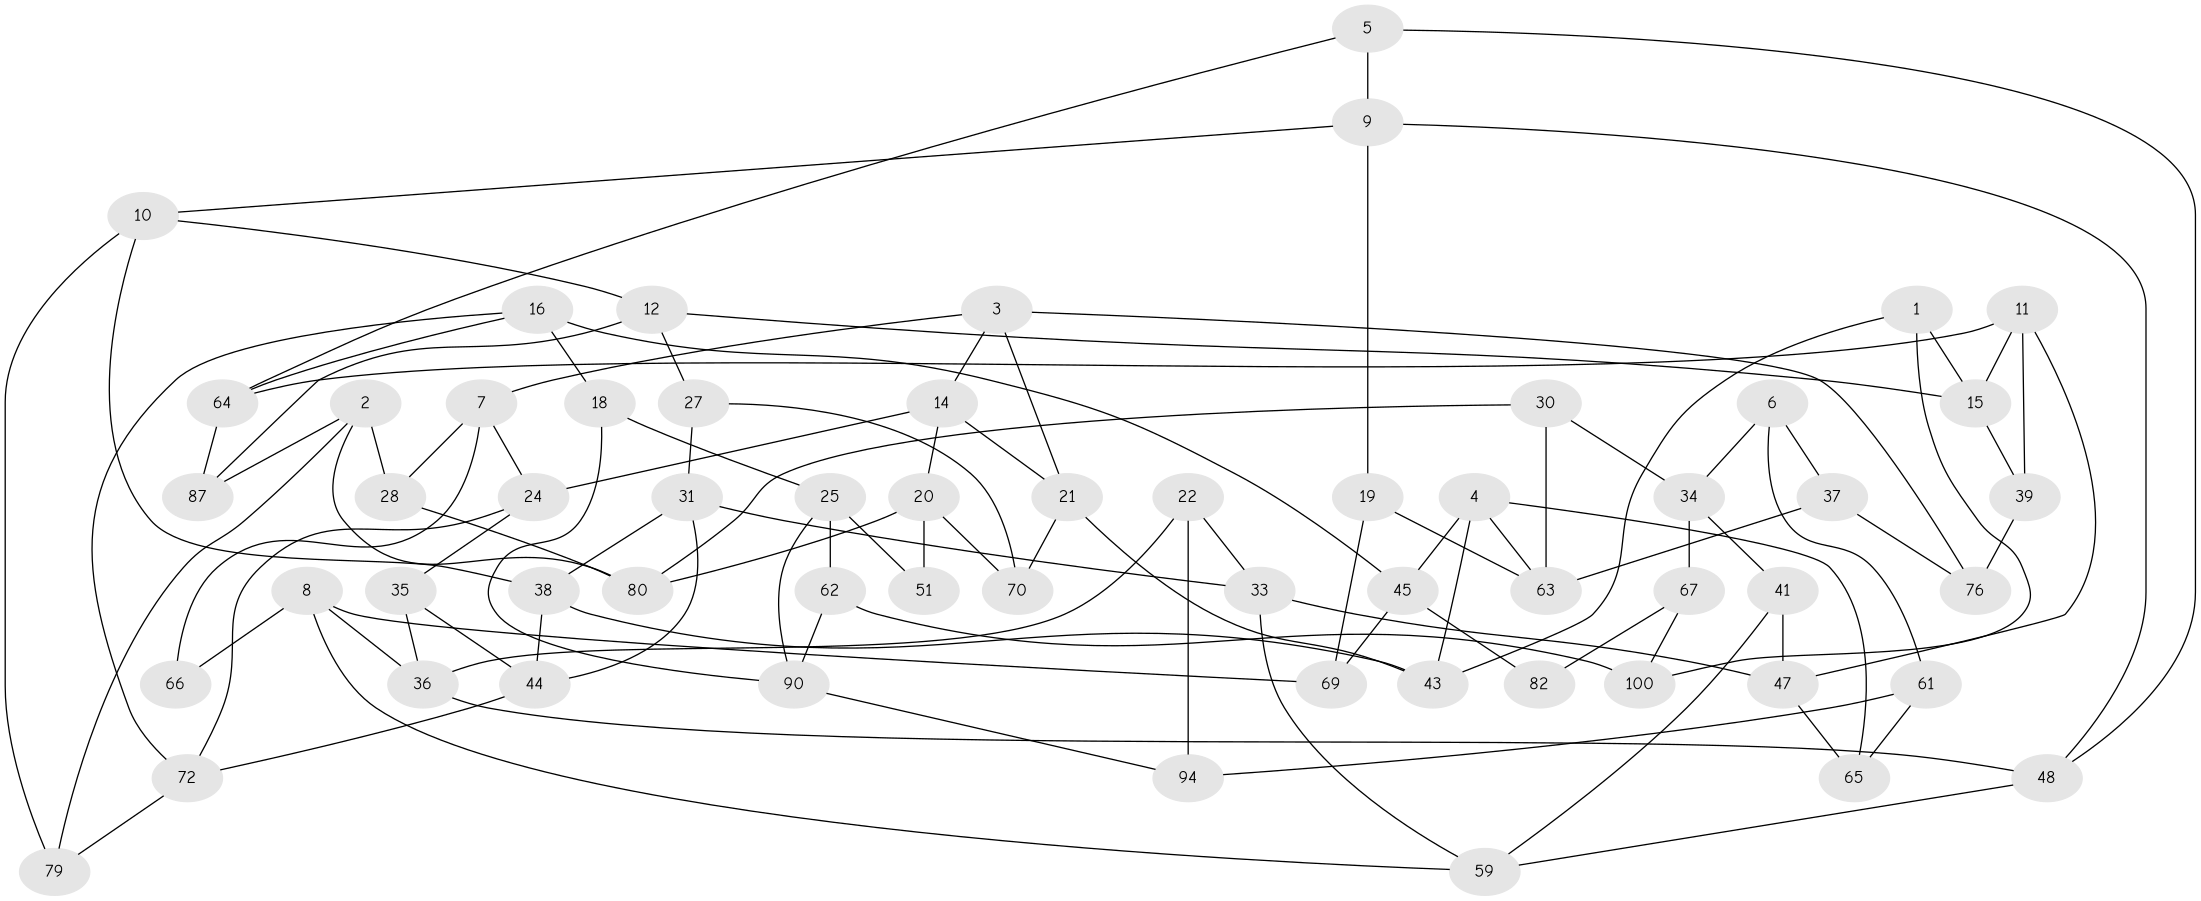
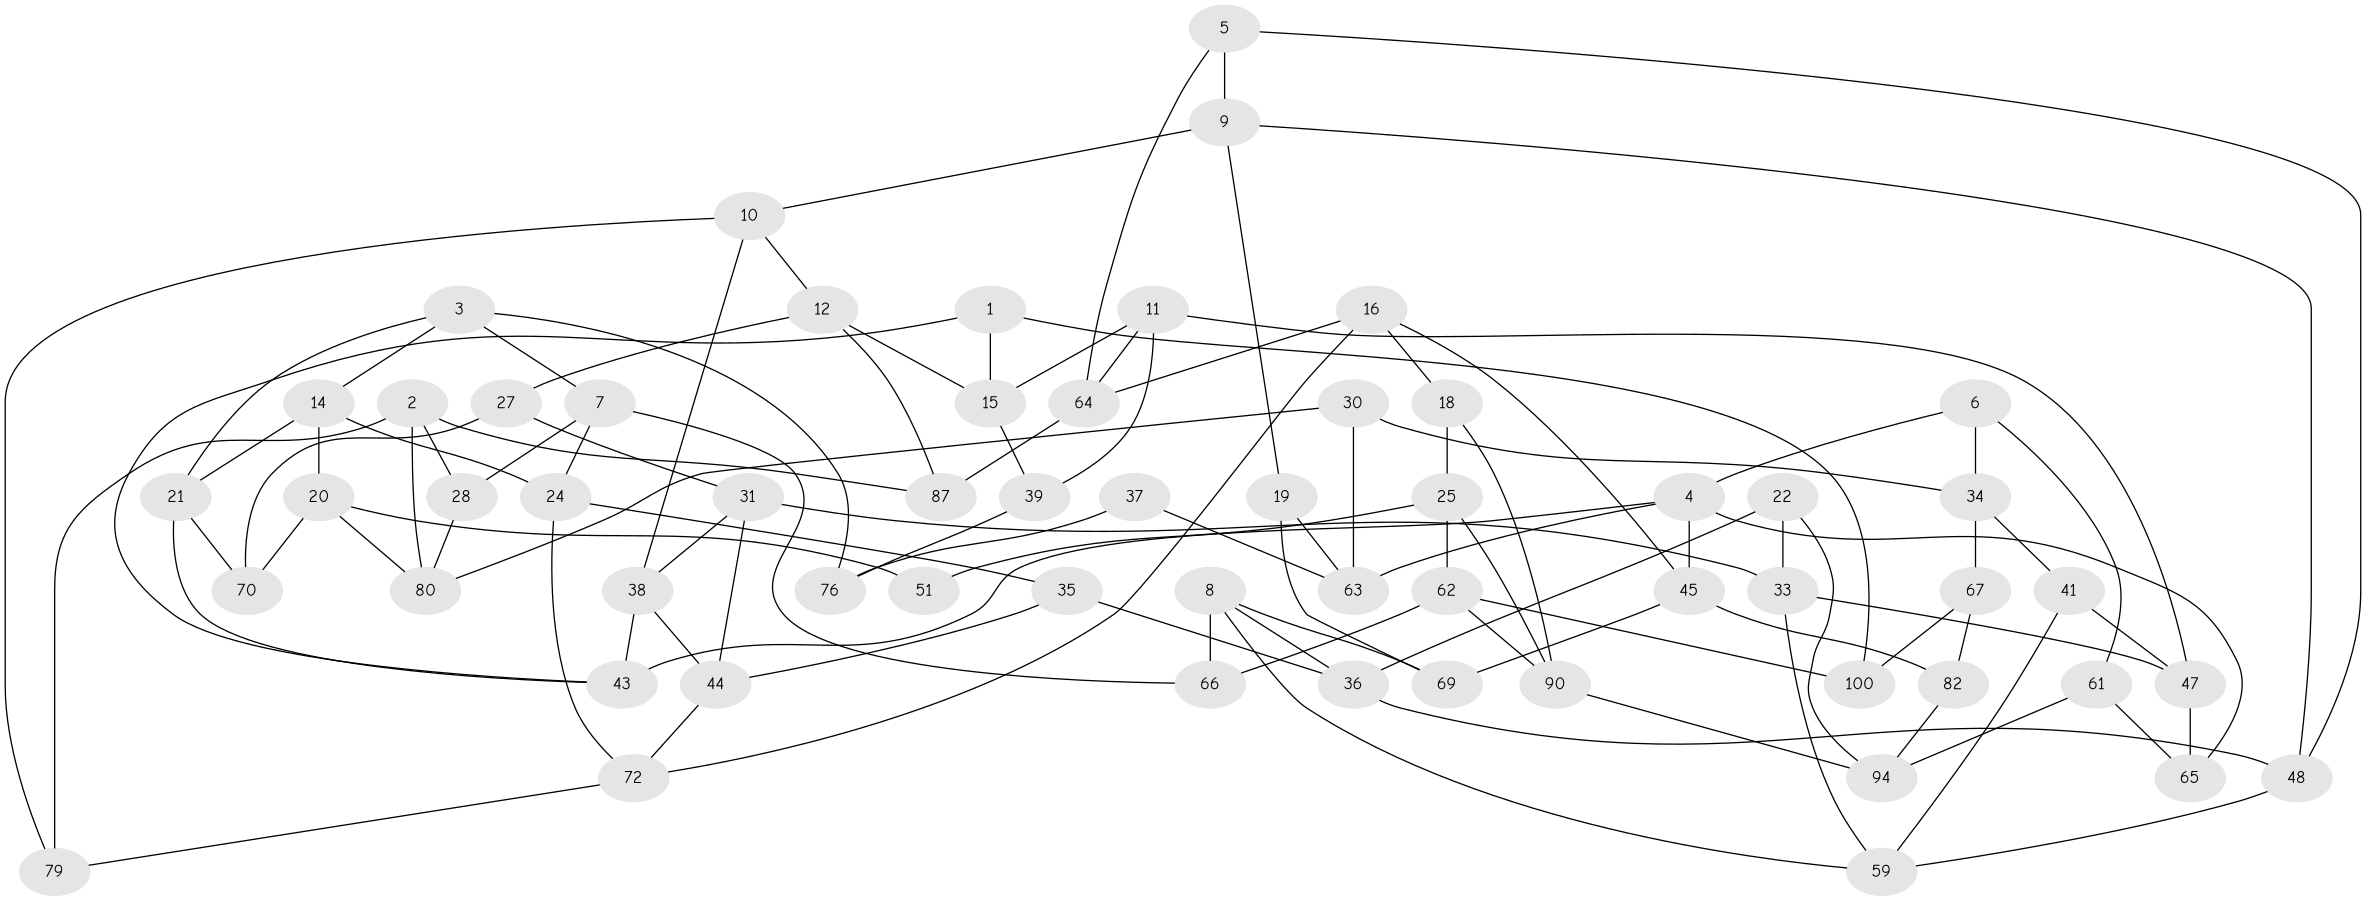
(1802, 450) -> (1828, 443)
none -> (1322, 645)
none -> (1911, 739)
